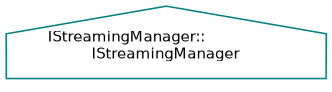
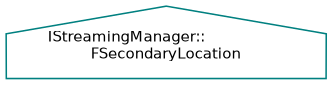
(166, 46) -> (166, 46)
